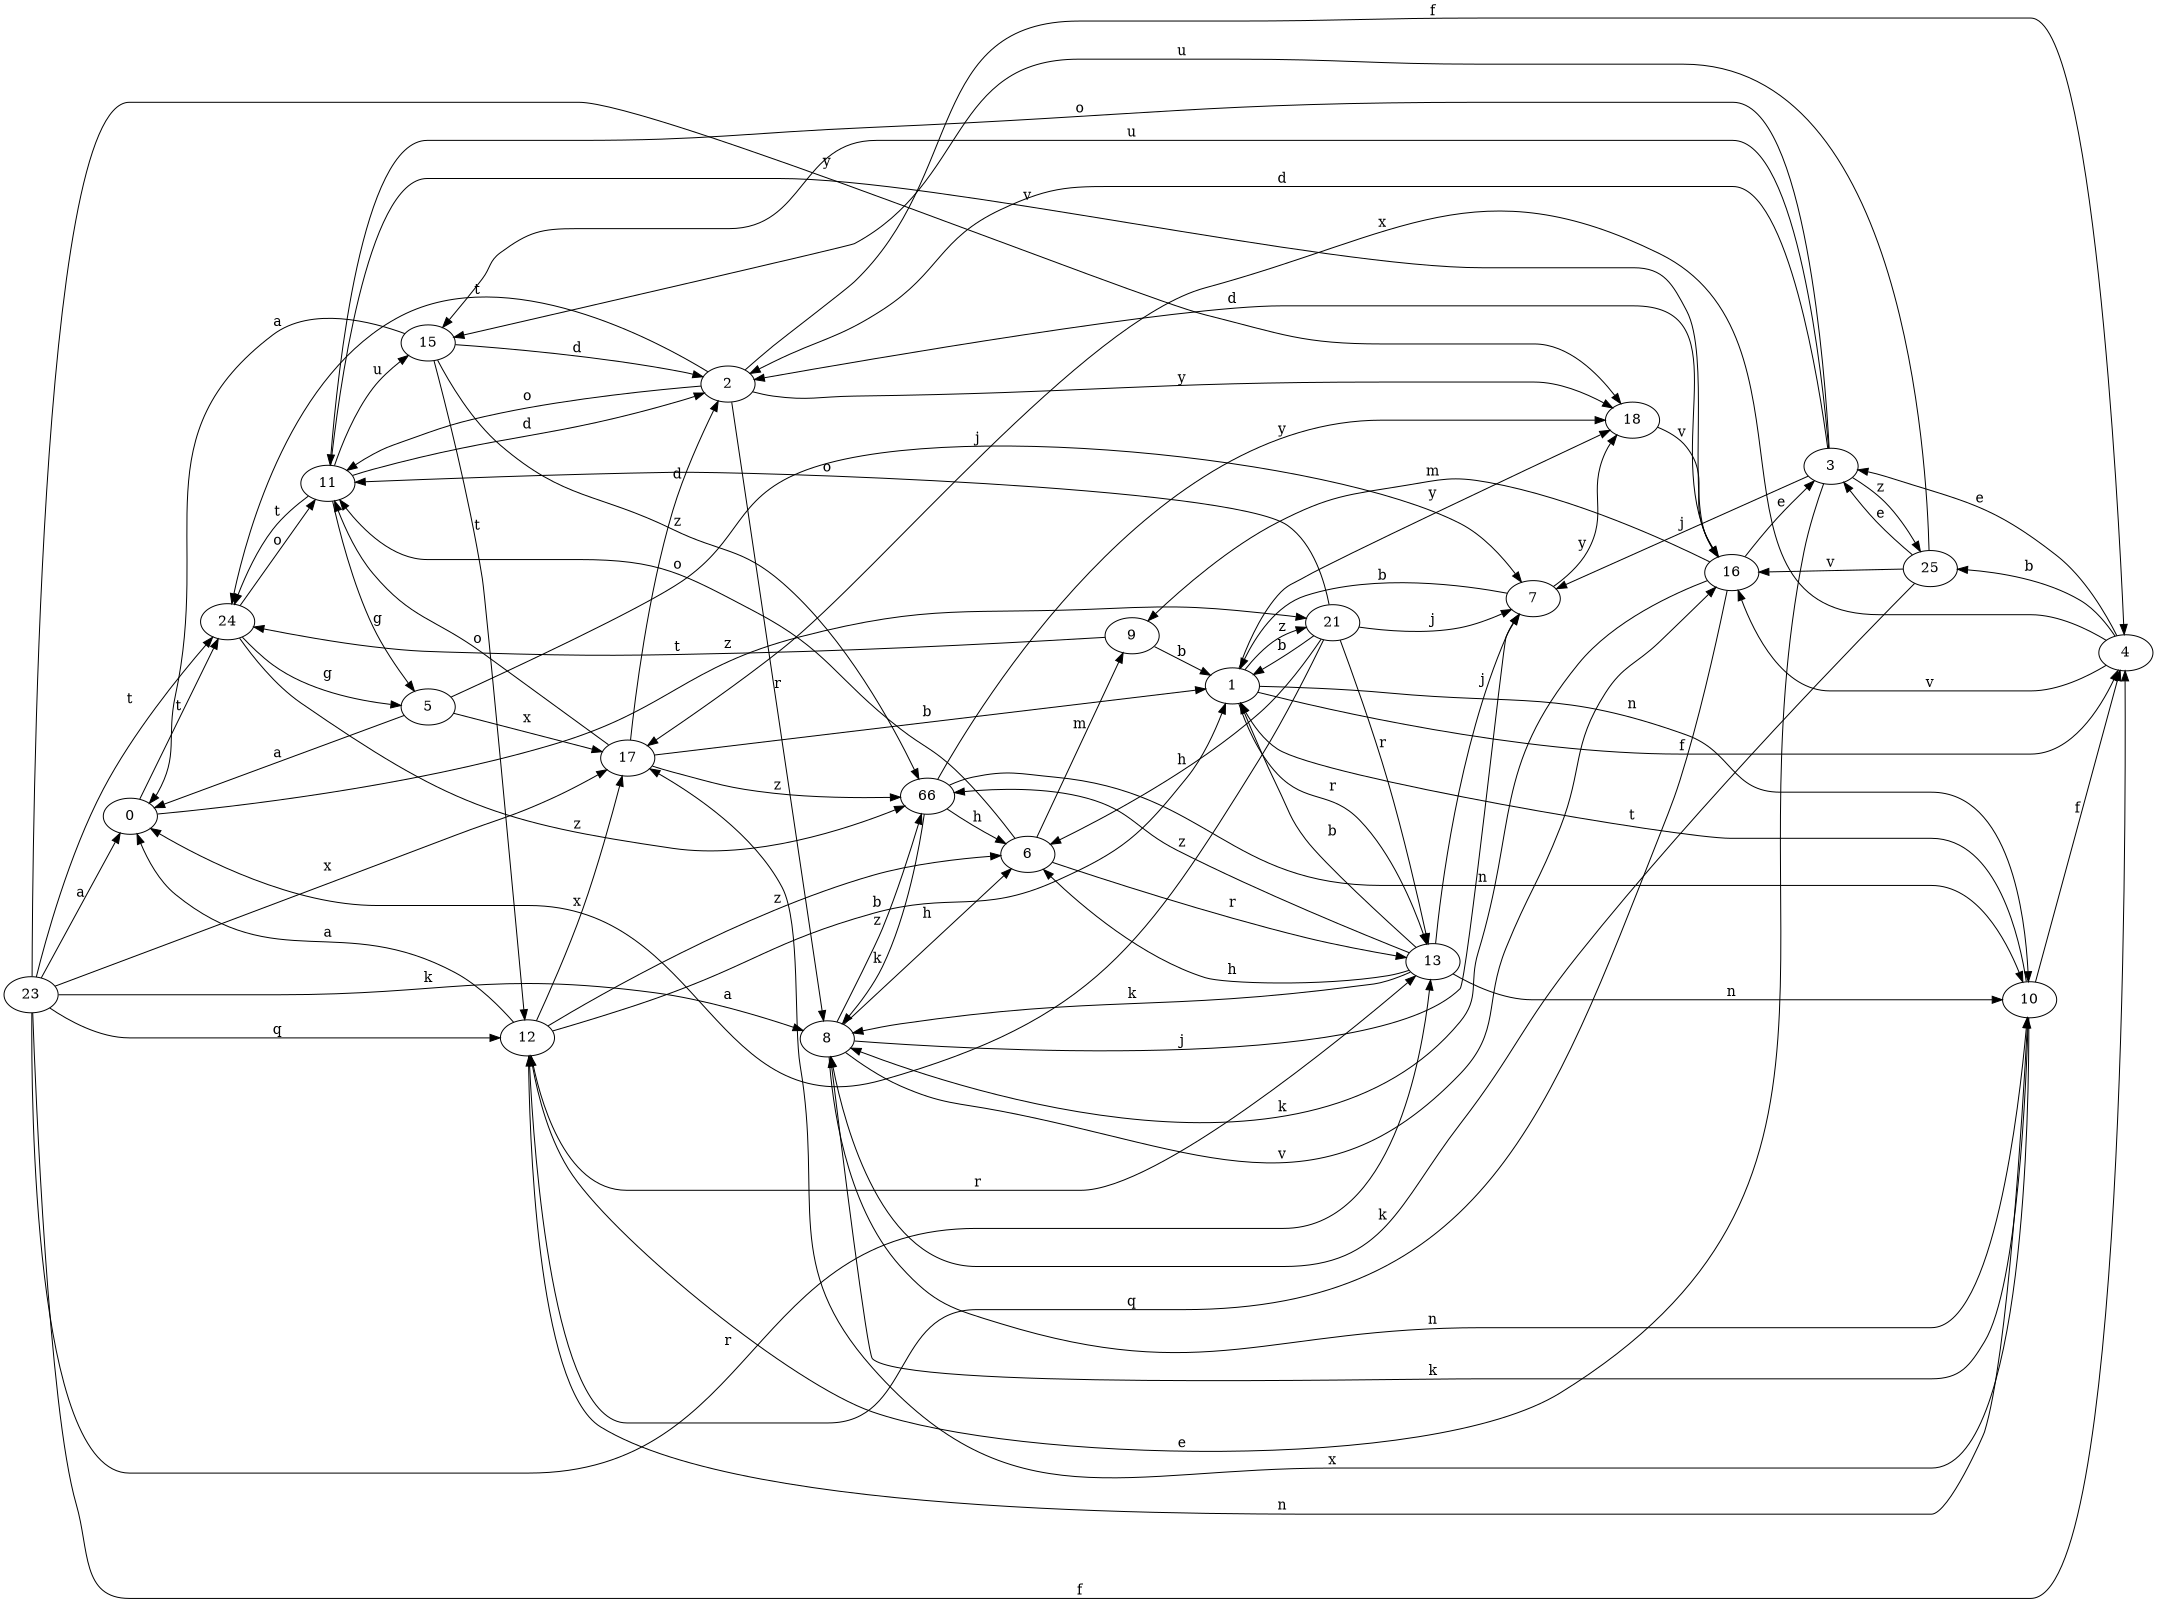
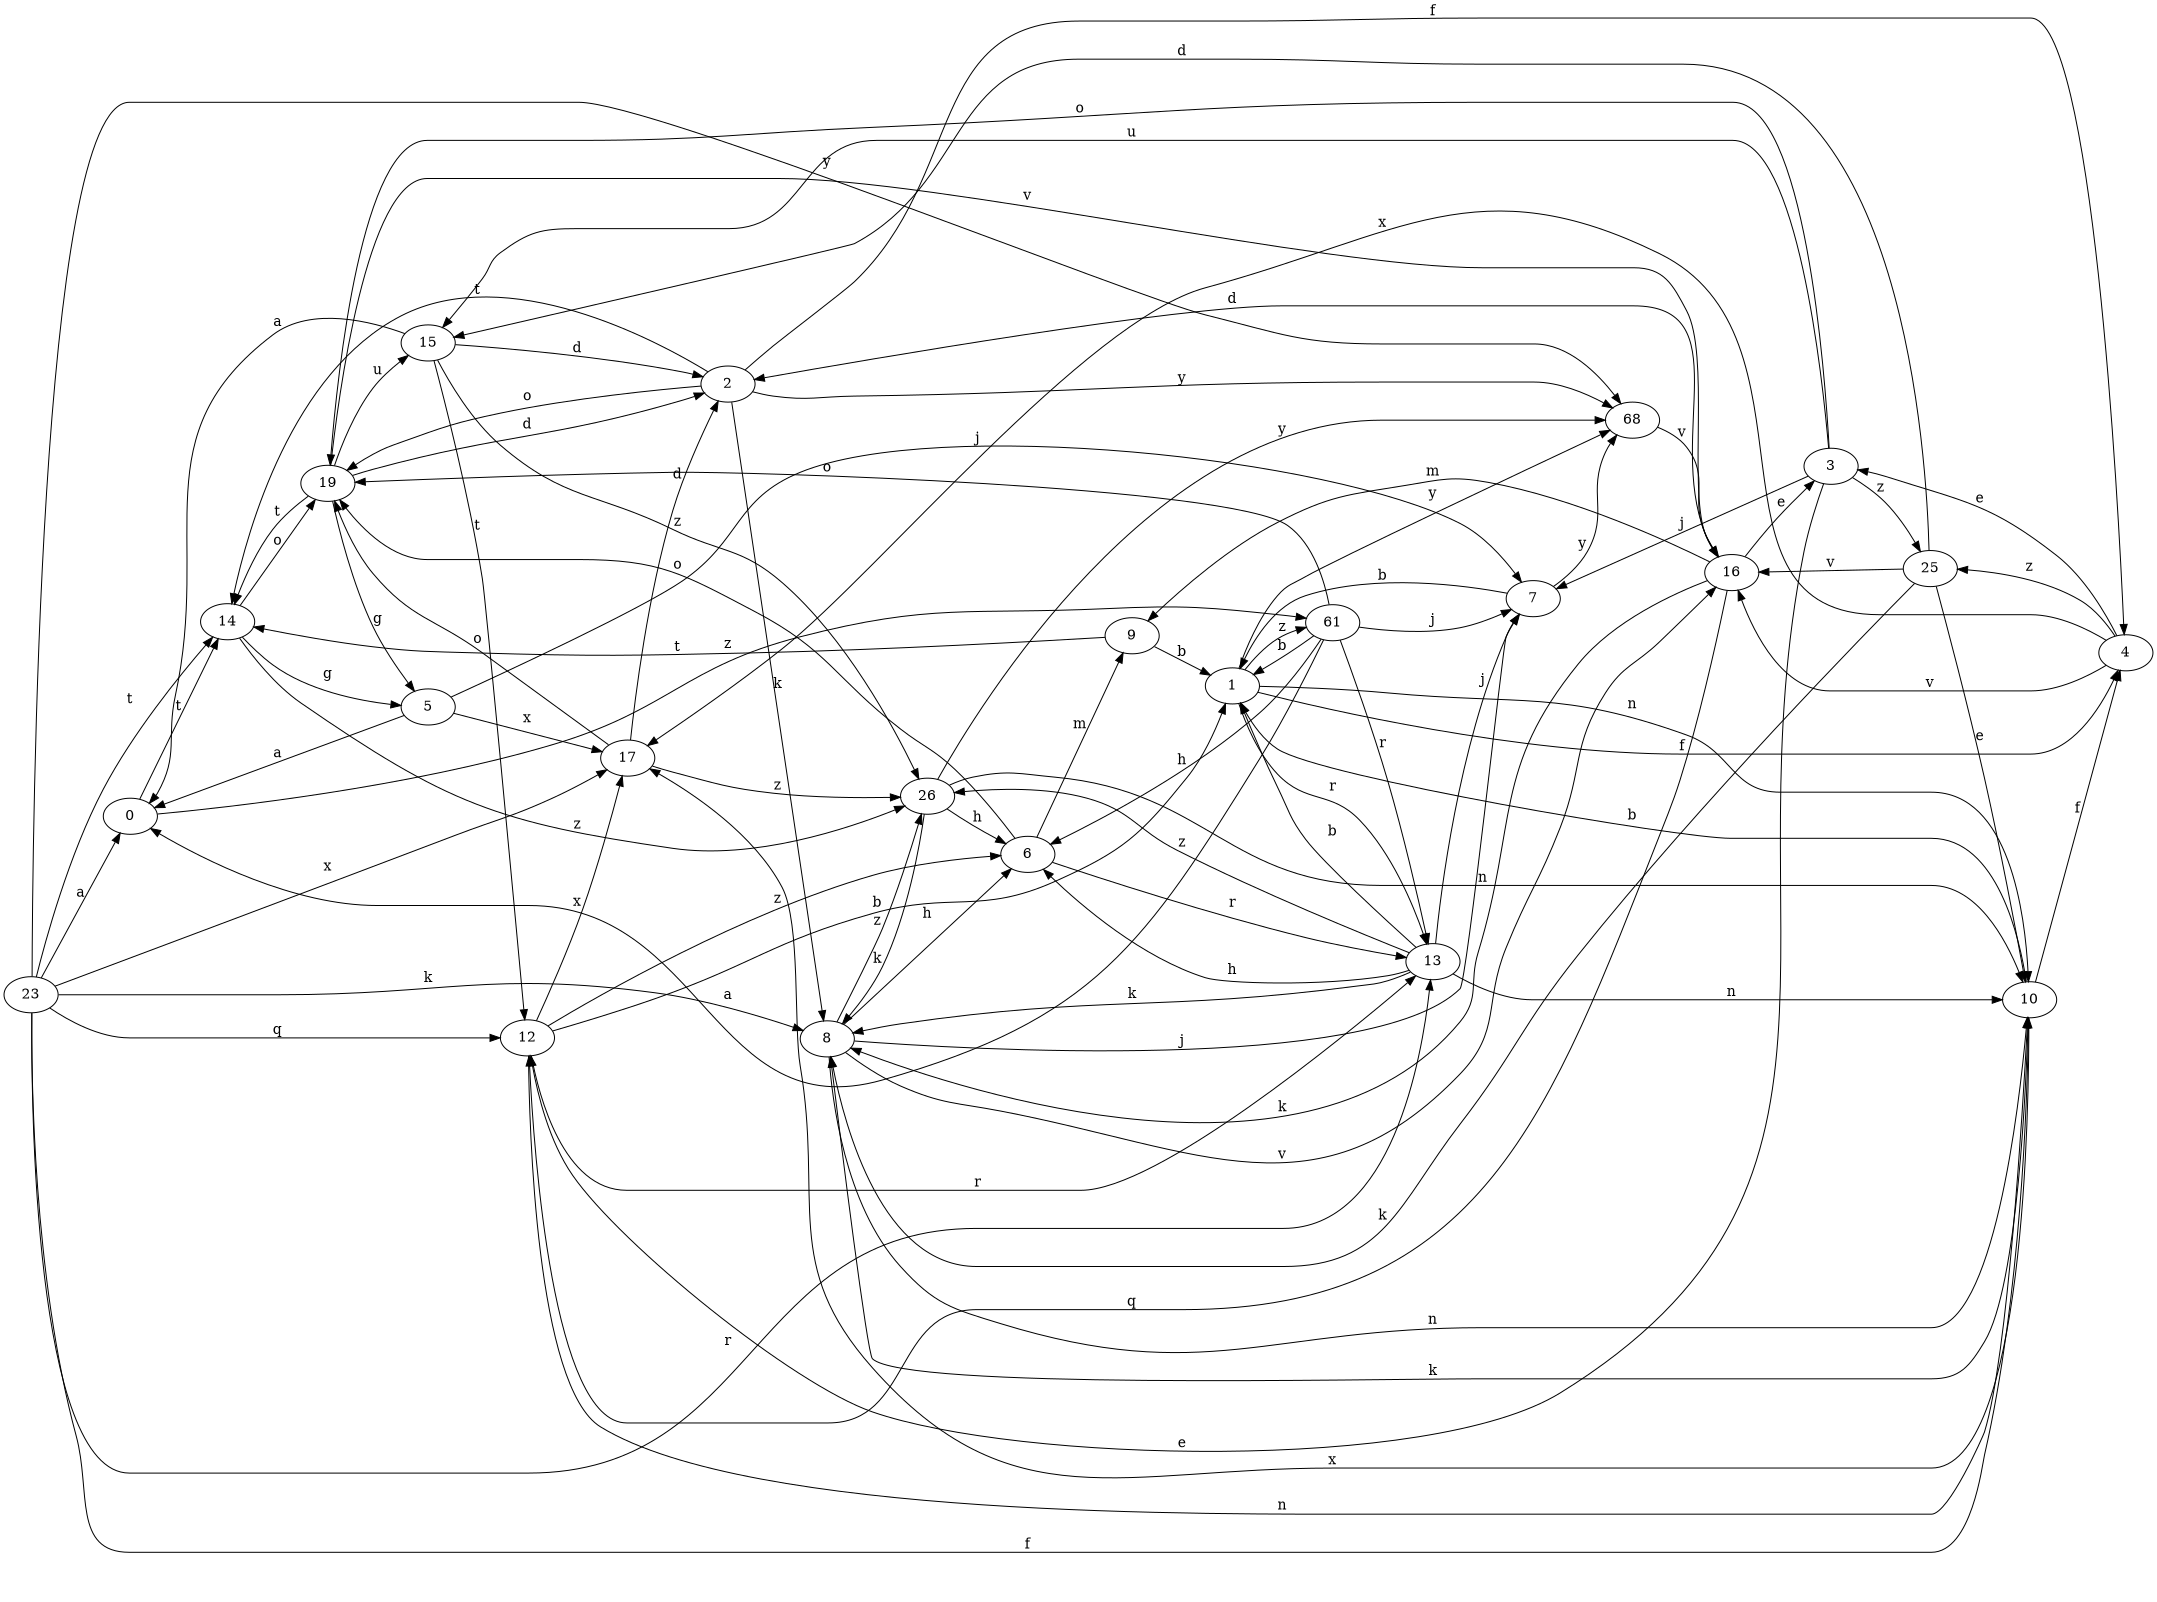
(1182, 52) -> (1182, 52)
(1363, 187) -> none
(1633, 420) -> (1633, 420)
(328, 483) -> (328, 483)
(1879, 525) -> (1984, 778)
(2030, 567) -> (2030, 567)
(228, 622) -> (228, 622)
(1333, 623) -> (1333, 623)
(778, 684) -> (778, 684)
(925, 723) -> none
(928, 796) -> (928, 796)
(1633, 816) -> (1633, 816)
(320, 942) -> none
(1241, 1598) -> (1020, 1552)
